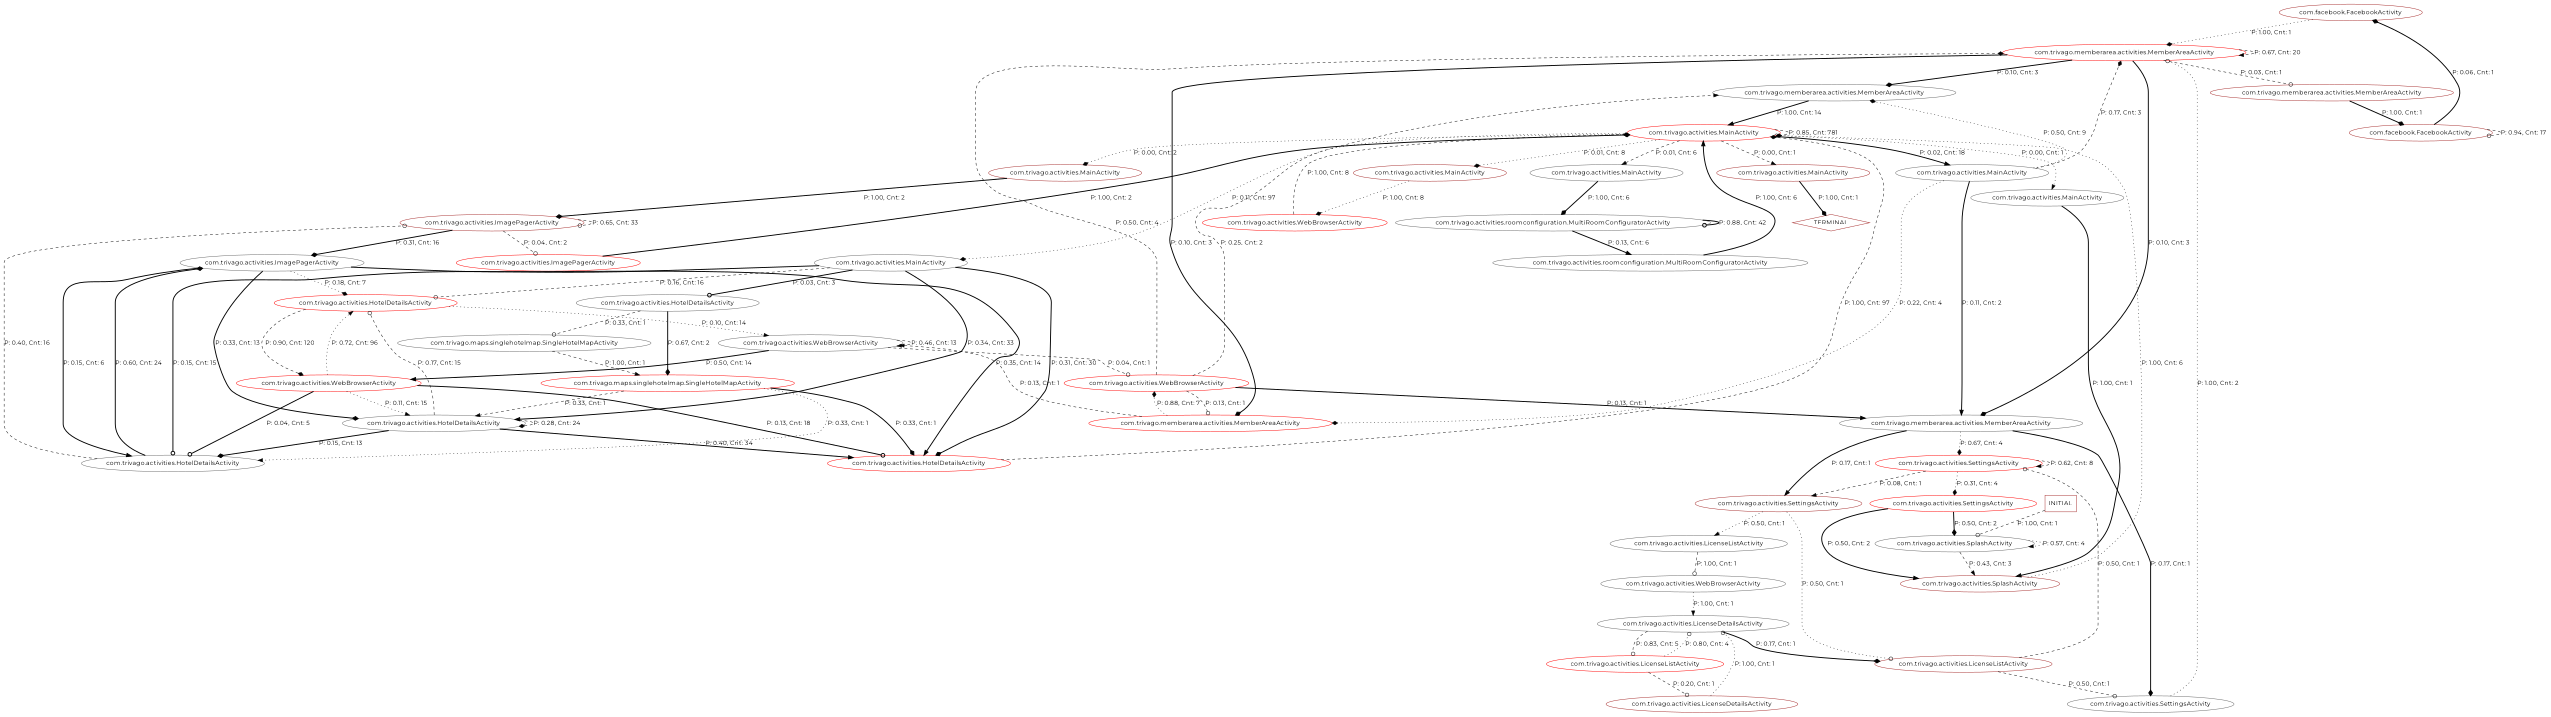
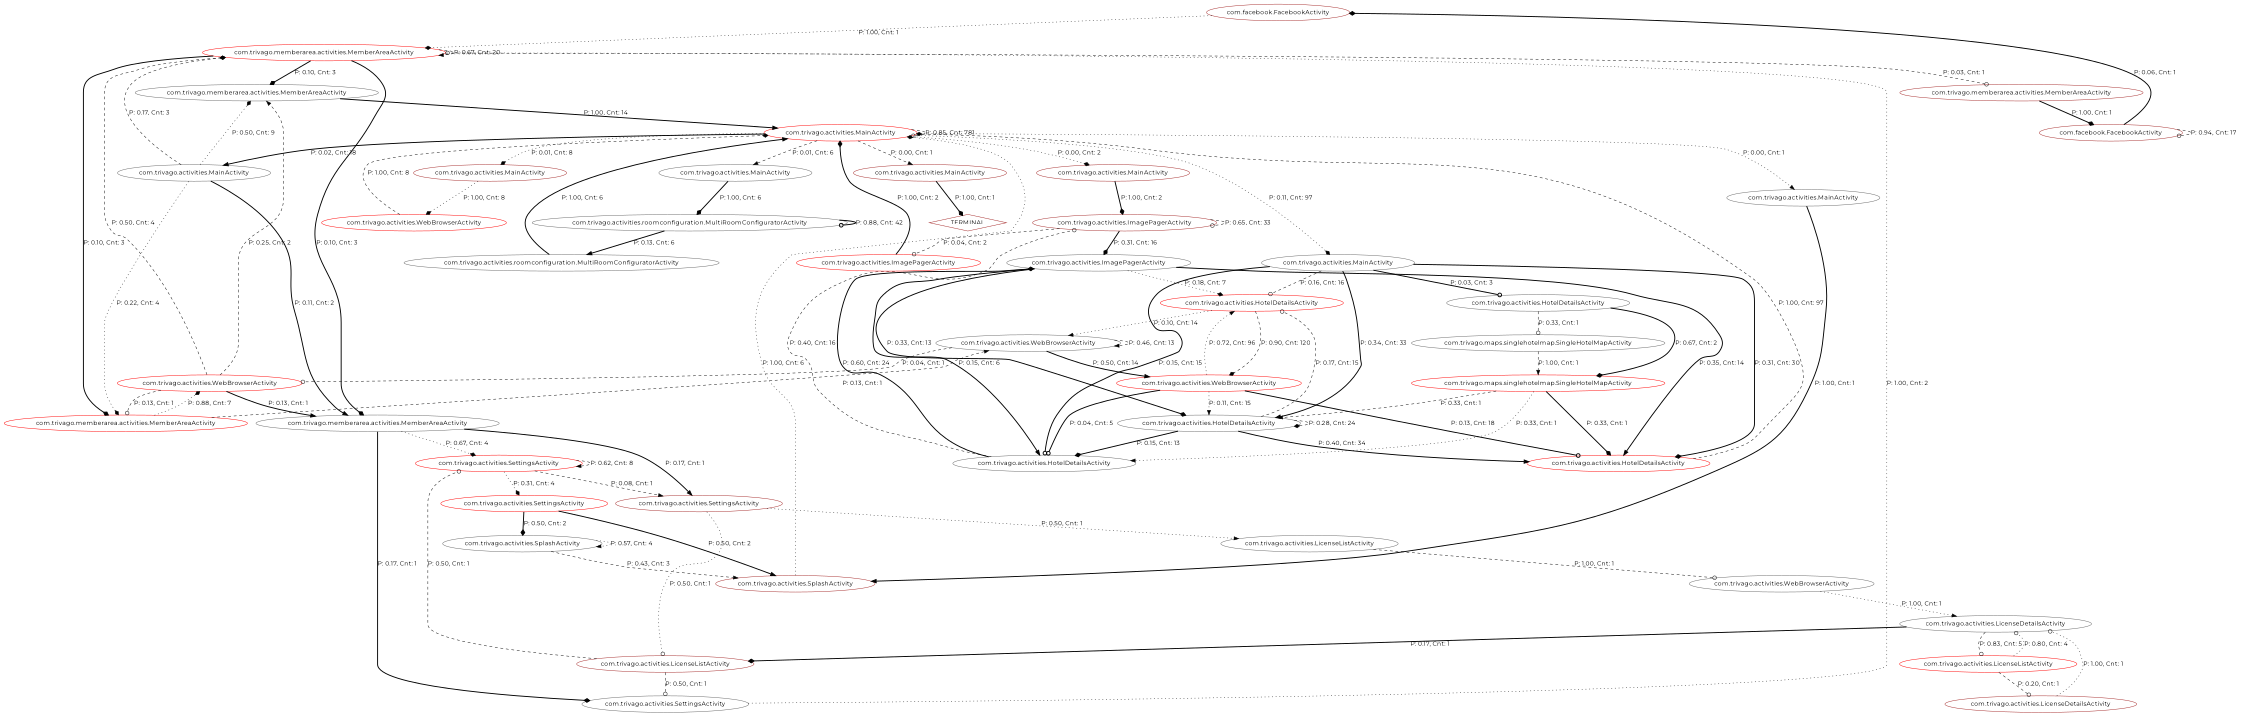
(2061, 504) -> none
